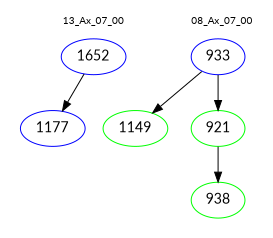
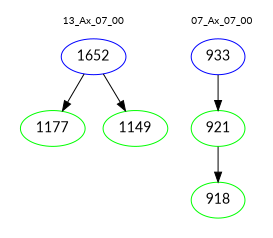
(222, 21) -> (222, 21)
(189, 82) -> (112, 88)
(53, 128) -> (53, 128)
(218, 200) -> (218, 200)
